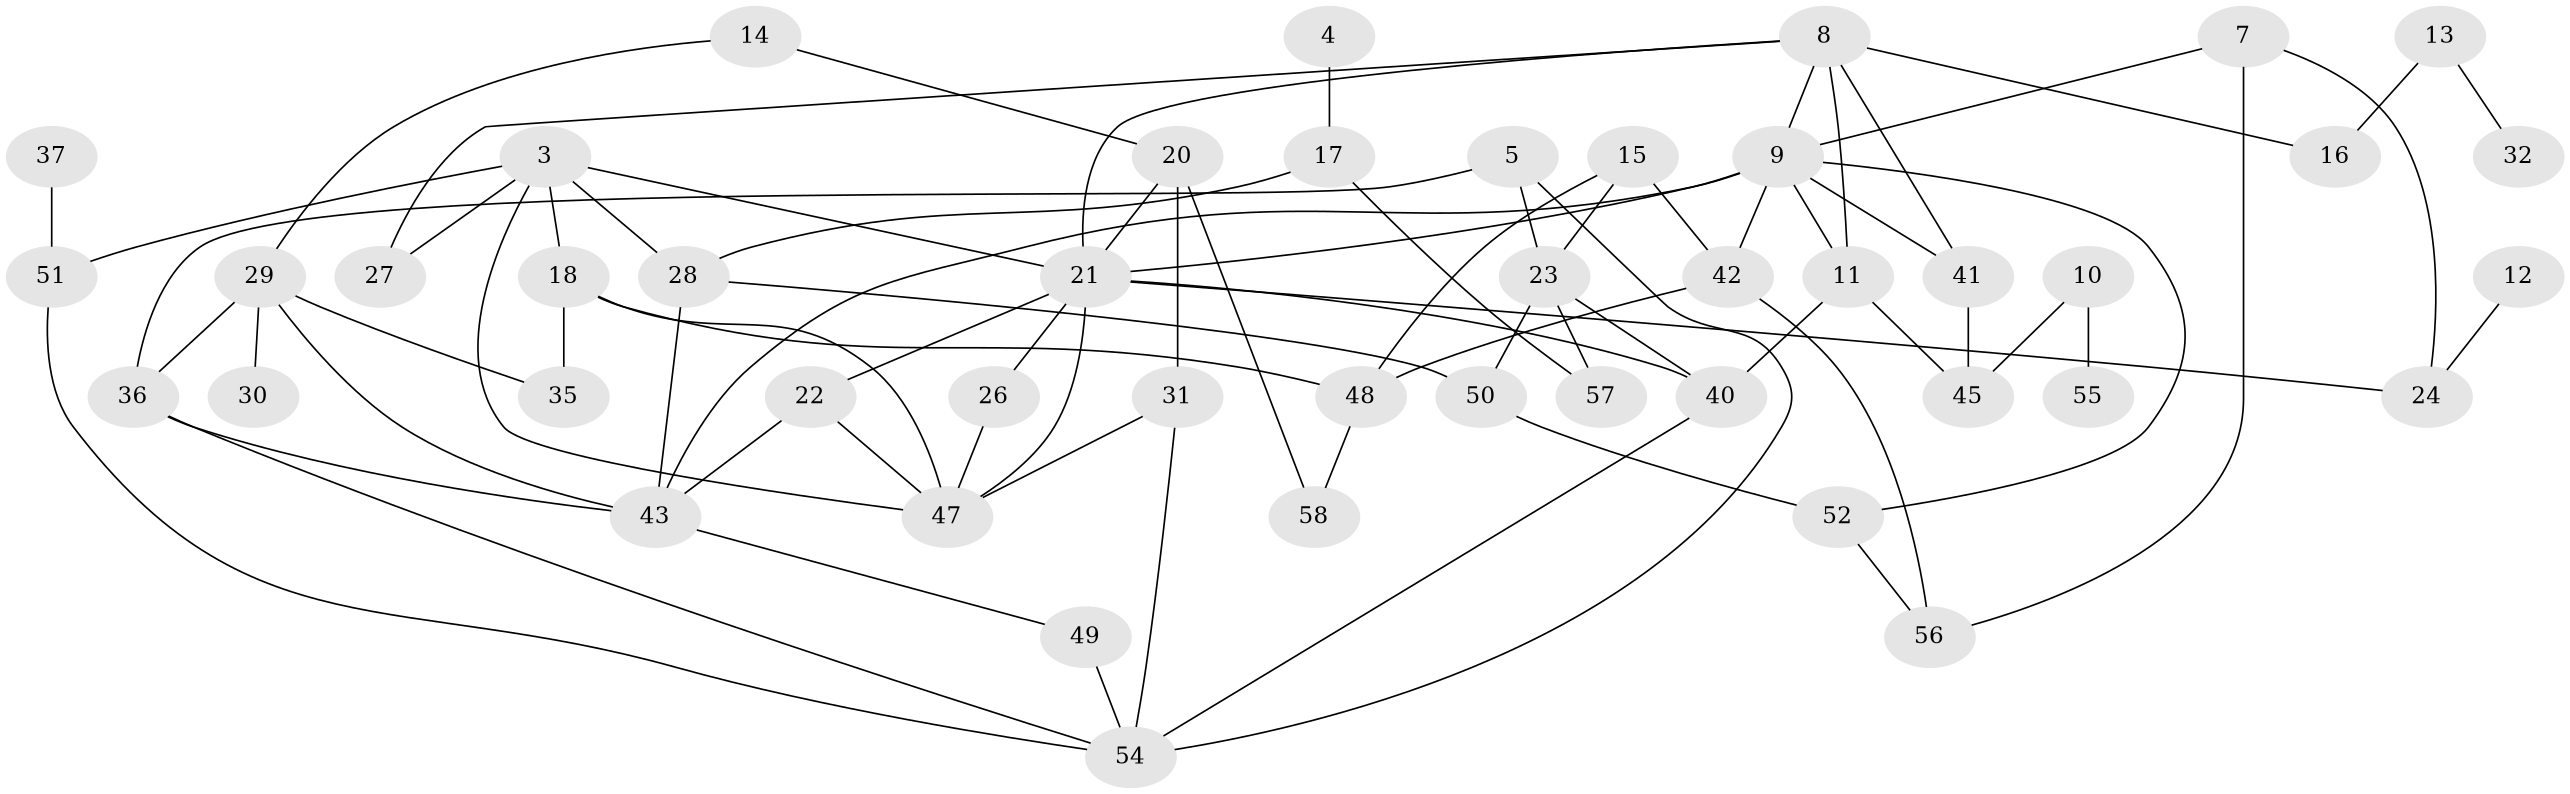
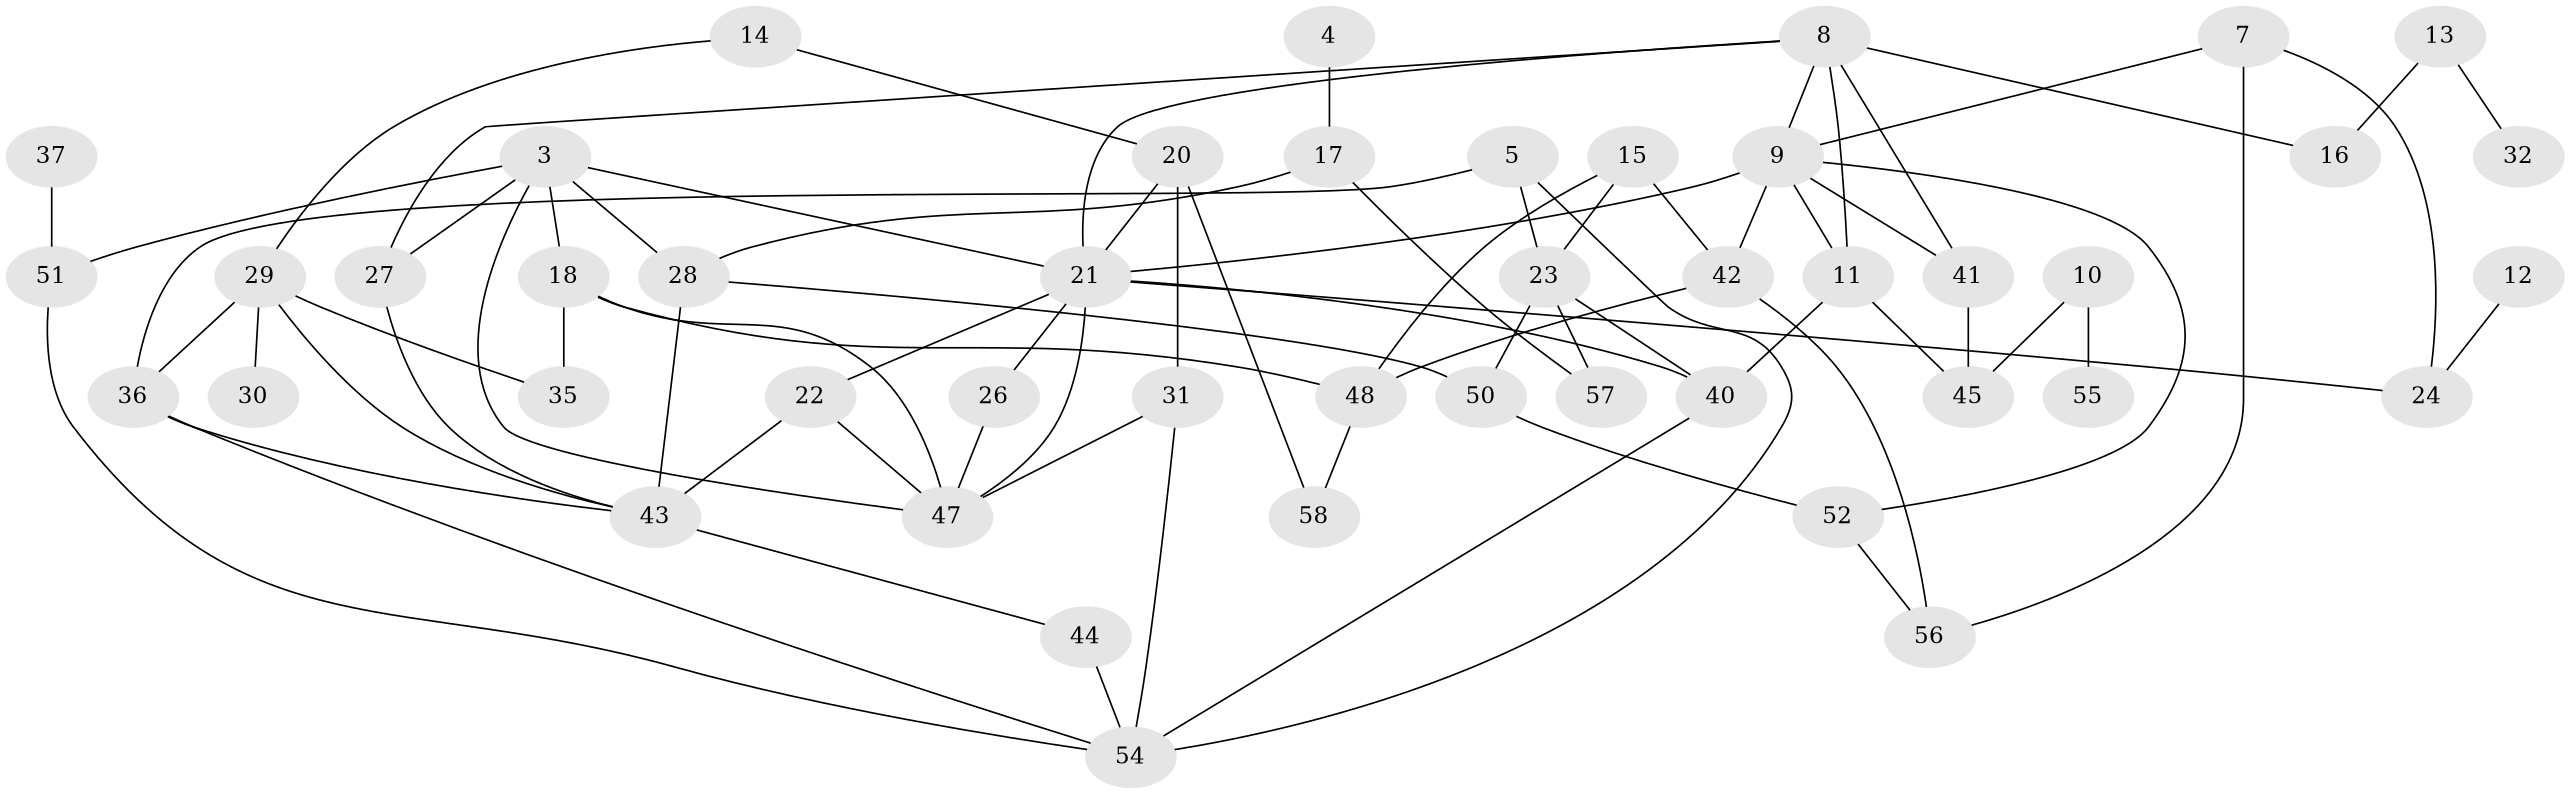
(1158, 222) -> (467, 442)
(1086, 637) -> (1086, 637)
